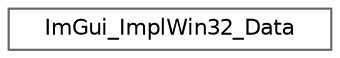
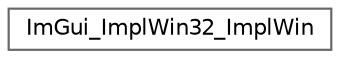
(170, 29) -> (170, 29)
